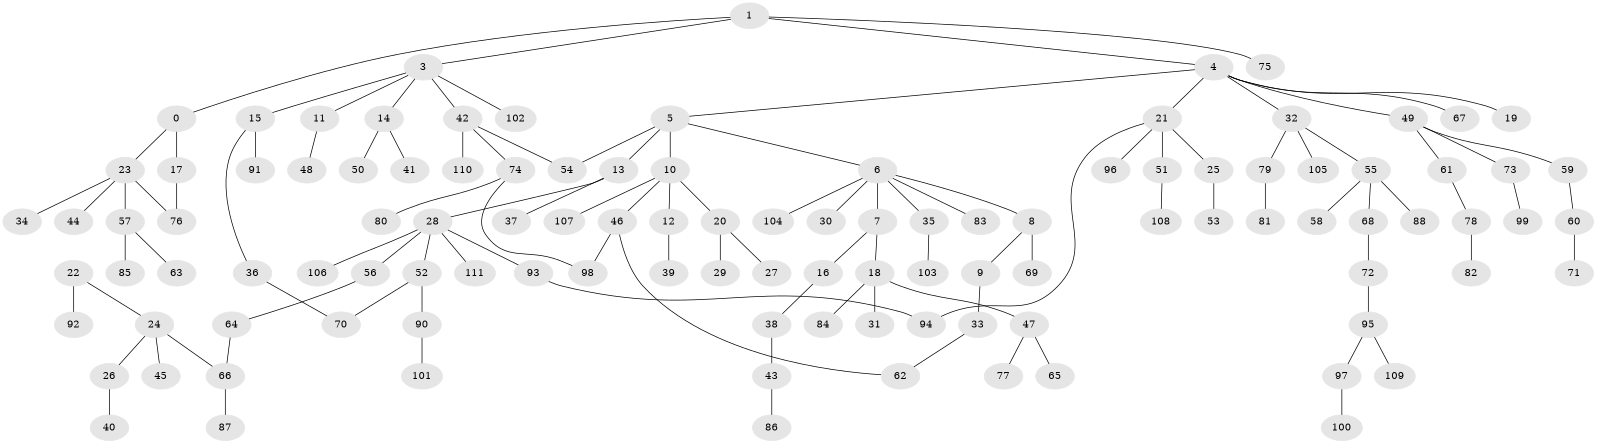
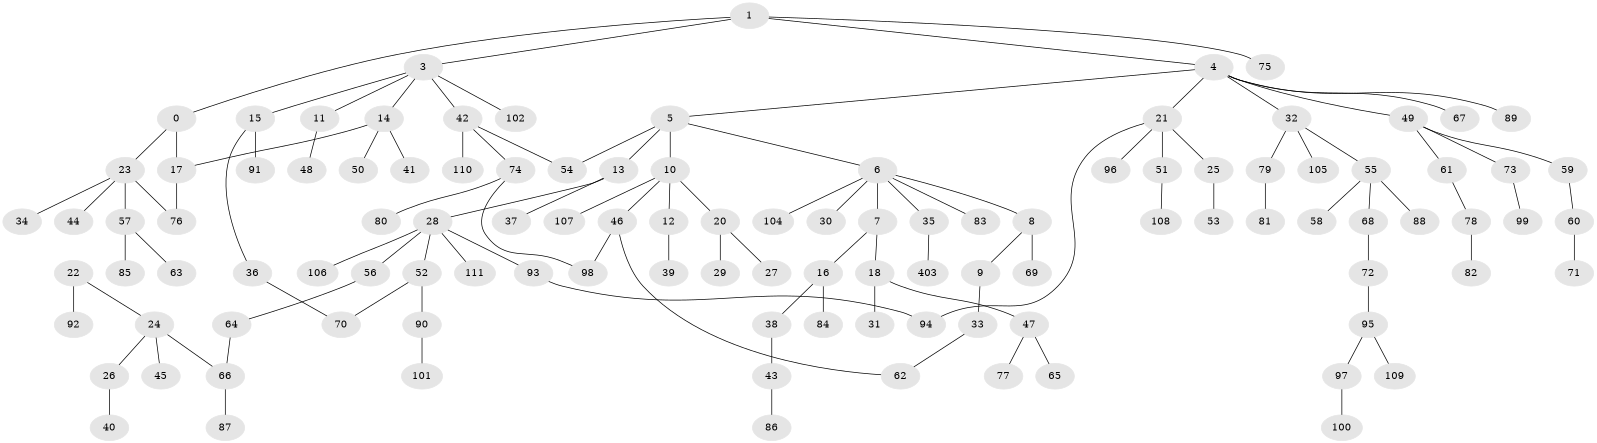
(1511, 119) -> (1511, 119)
none -> (281, 147)
(928, 273) -> (928, 273)
(851, 297) -> (823, 303)
